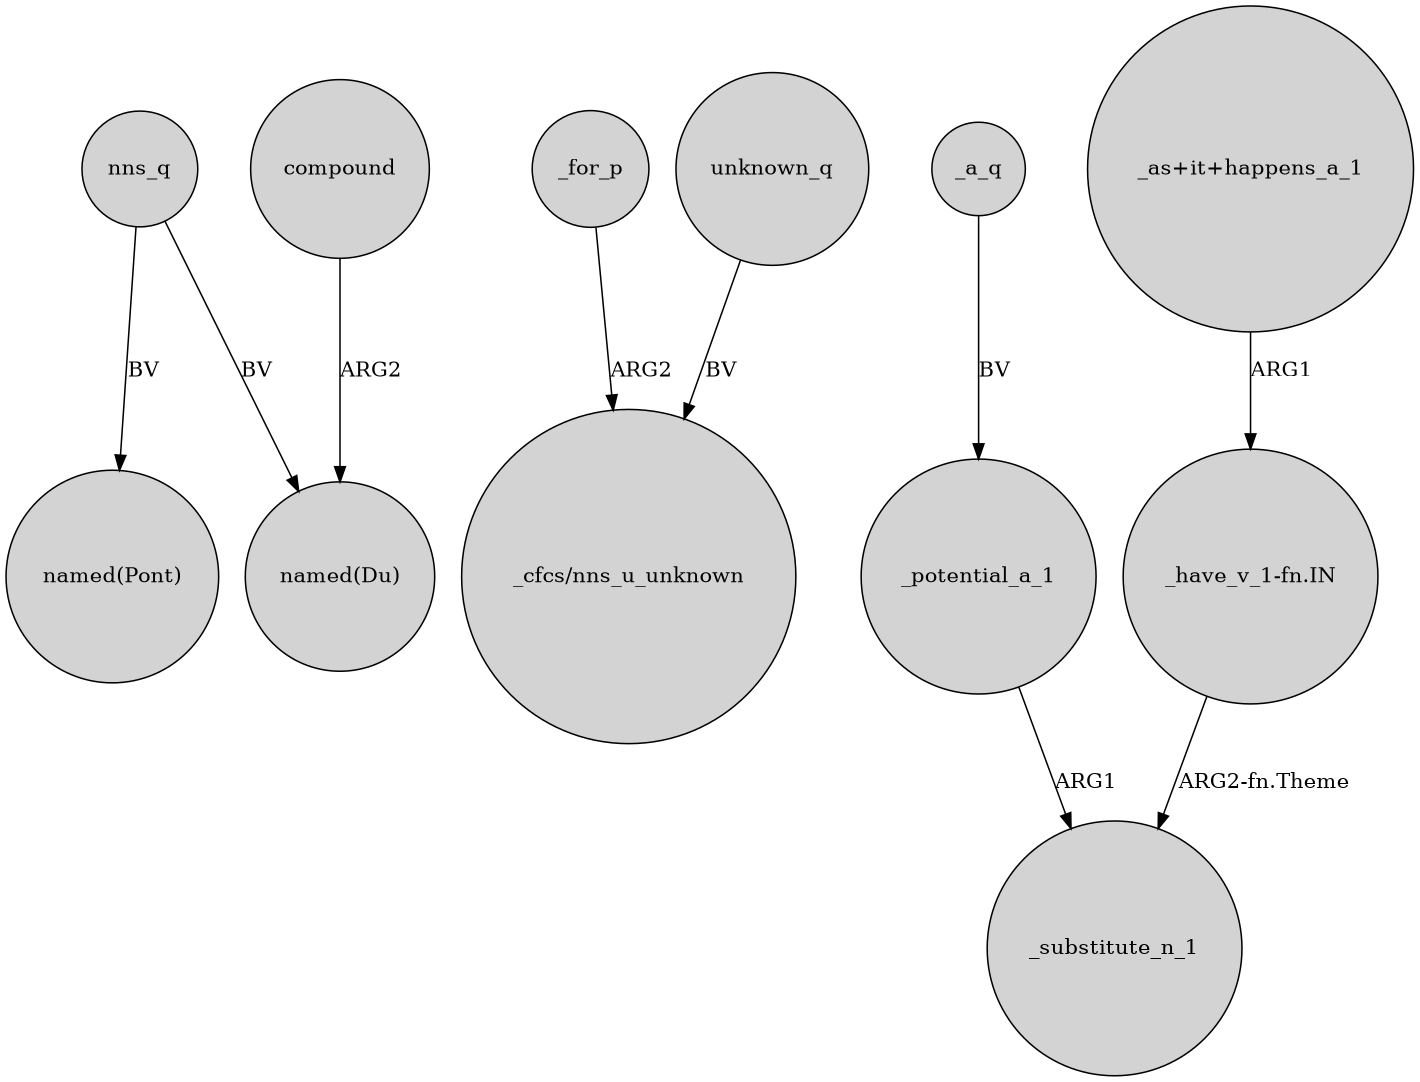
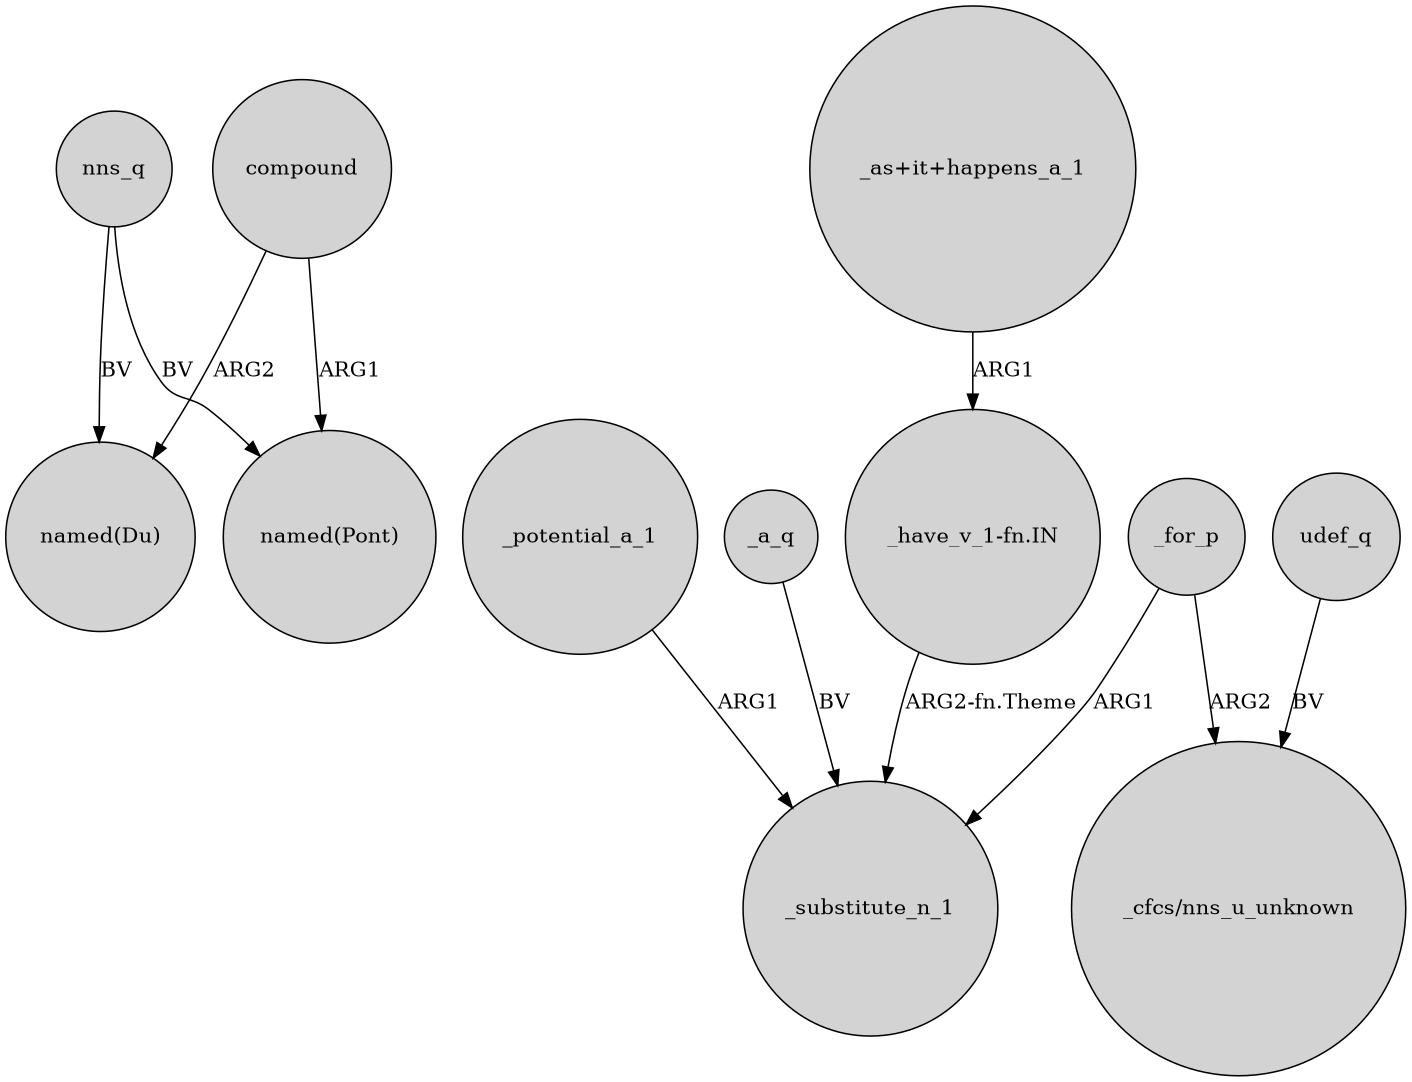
(772, 169) -> (1336, 537)
(979, 330) -> (808, 676)
none -> (315, 337)
none -> (1080, 711)
